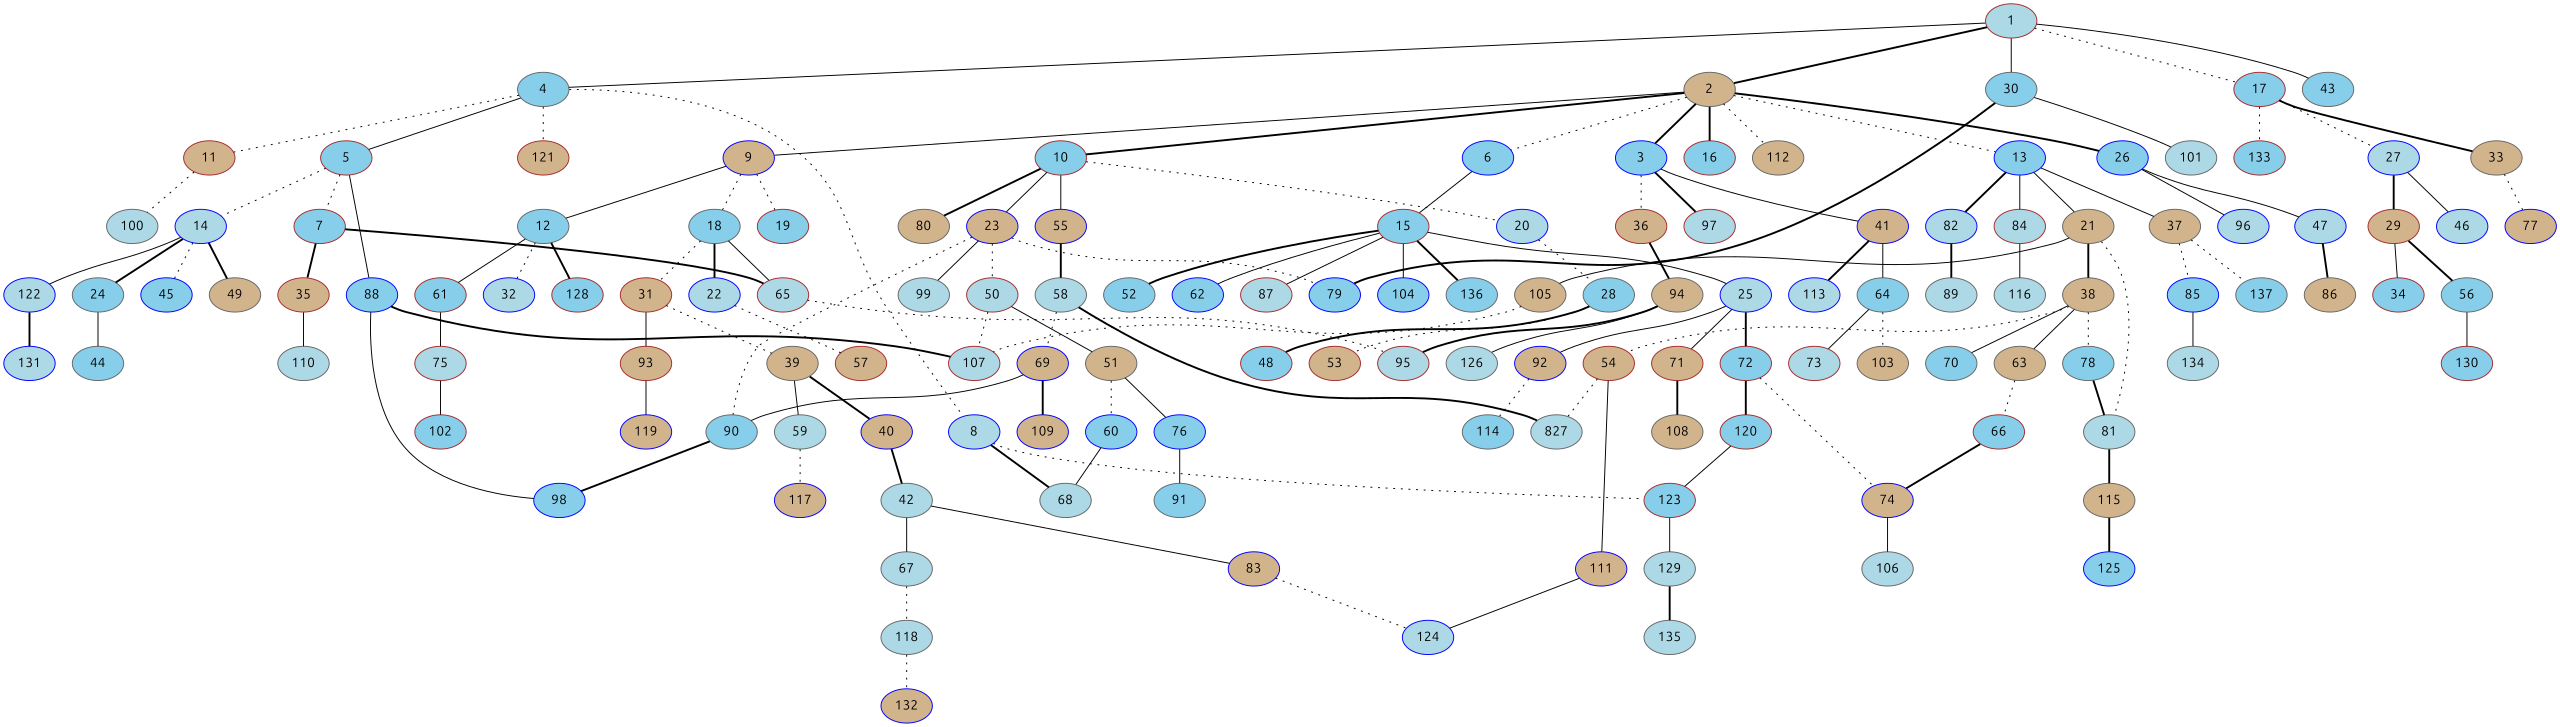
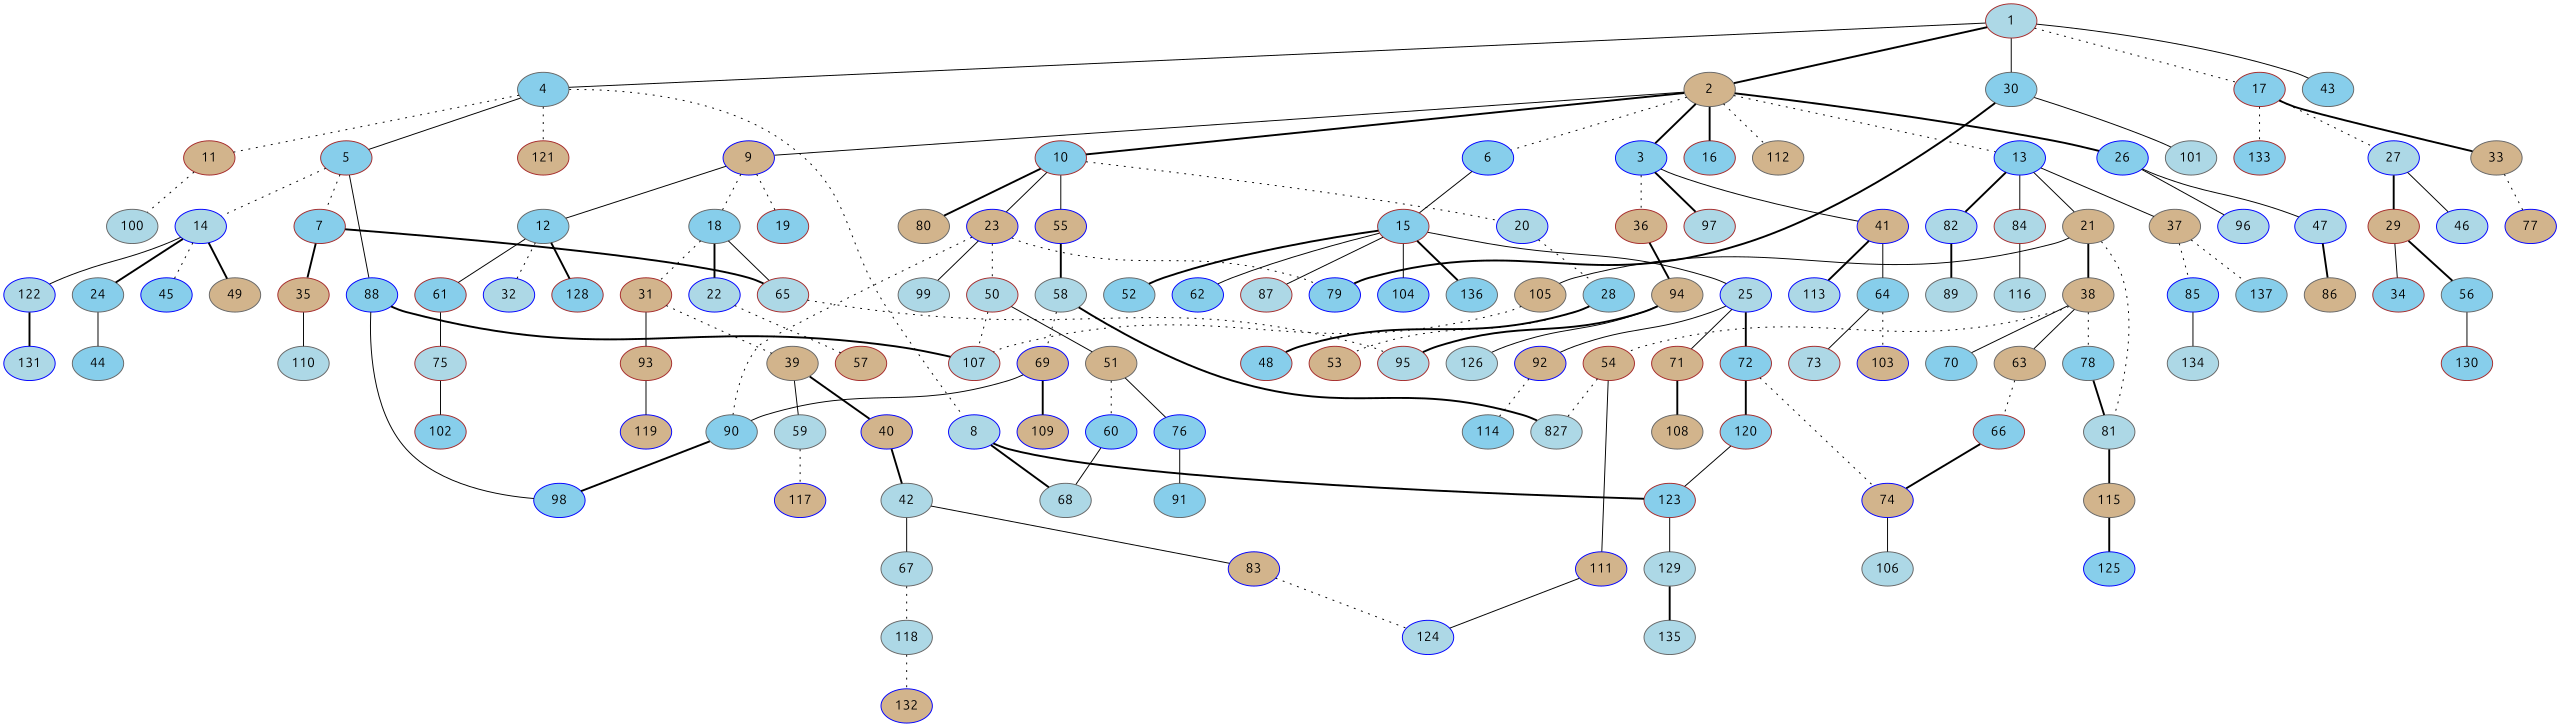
(1883, 363) -> (1883, 363)
(1317, 484) -> (1317, 484)
